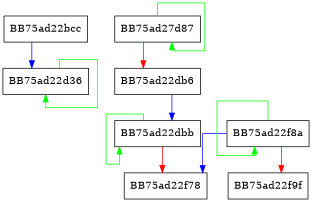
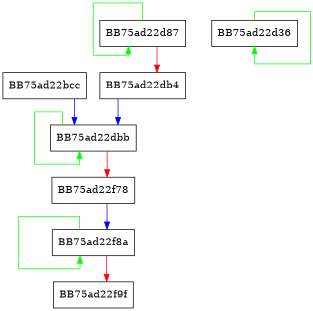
(158, 29) -> (143, 33)
(32, 51) -> (74, 108)
(158, 81) -> (143, 86)
(203, 137) -> (107, 213)
